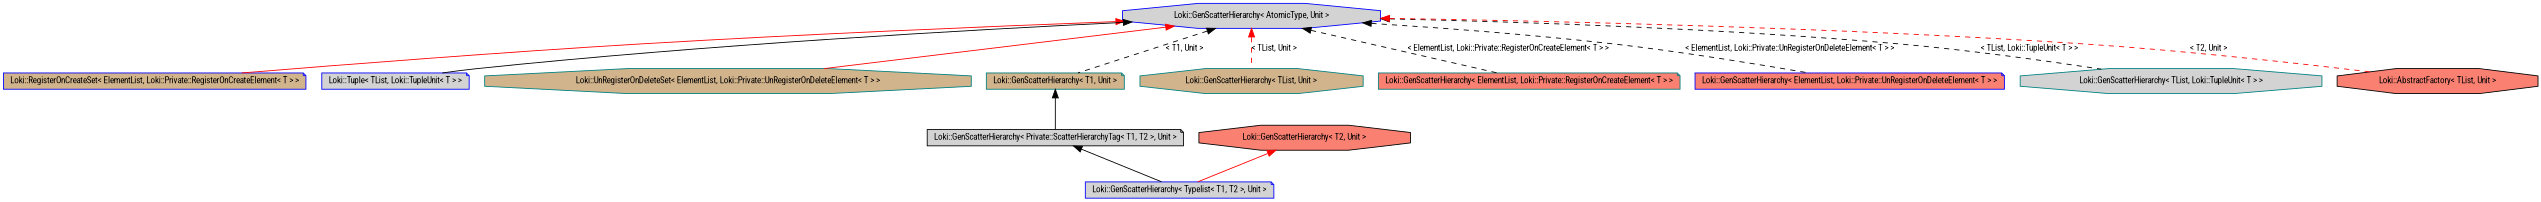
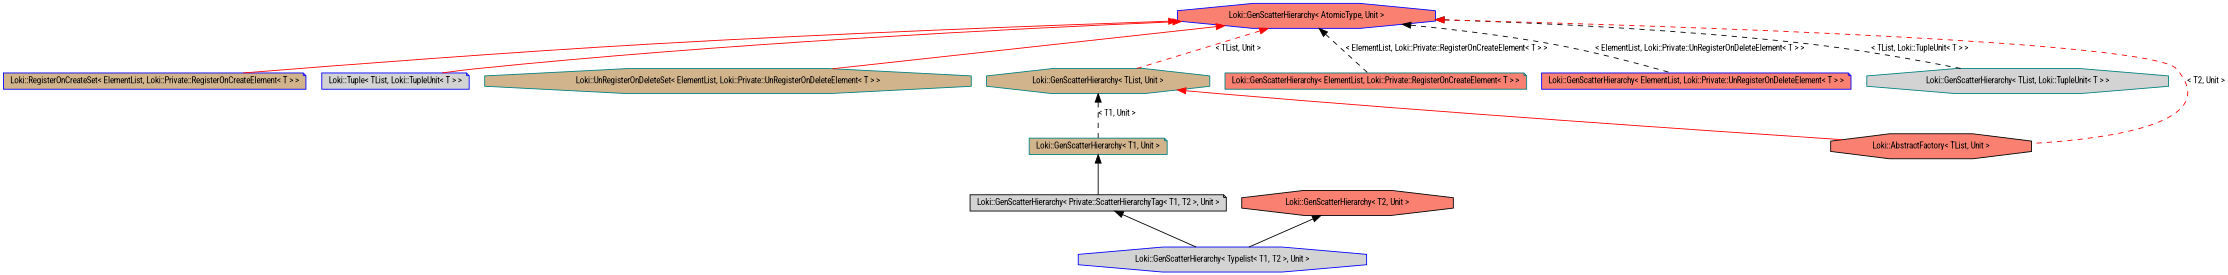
(1252, 16) -> (1306, 16)
(782, 43) -> (807, 42)
(1143, 52) -> (1098, 120)
none -> (1514, 117)
(1233, 168) -> (1281, 233)
(1180, 190) -> (1222, 260)
